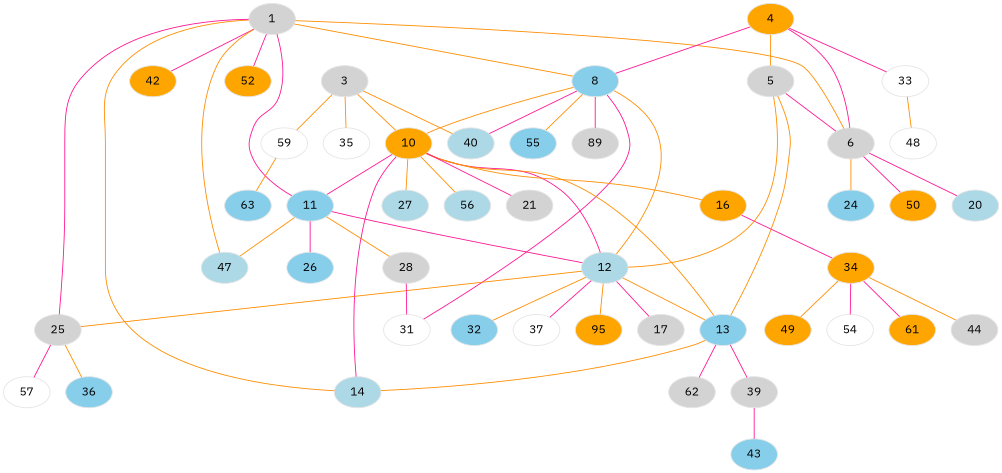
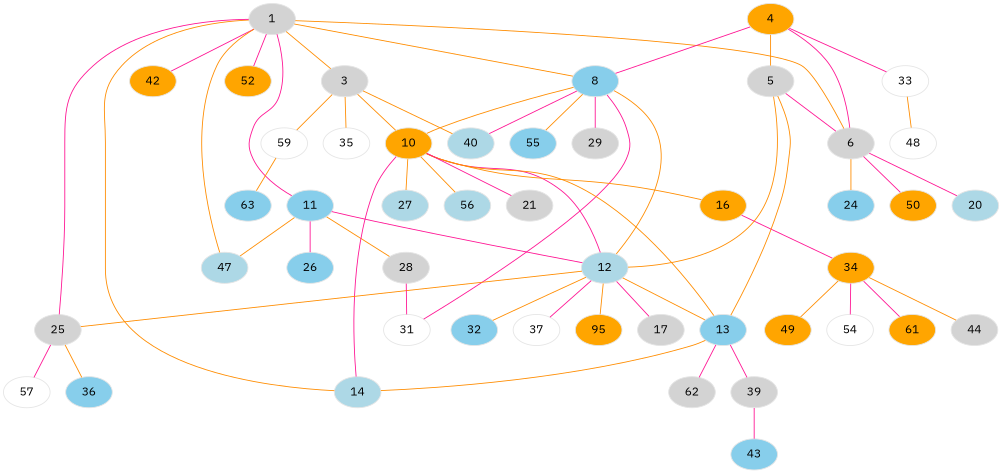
none -> (308, 50)
(595, 143) -> (595, 143)
(359, 174) -> none
